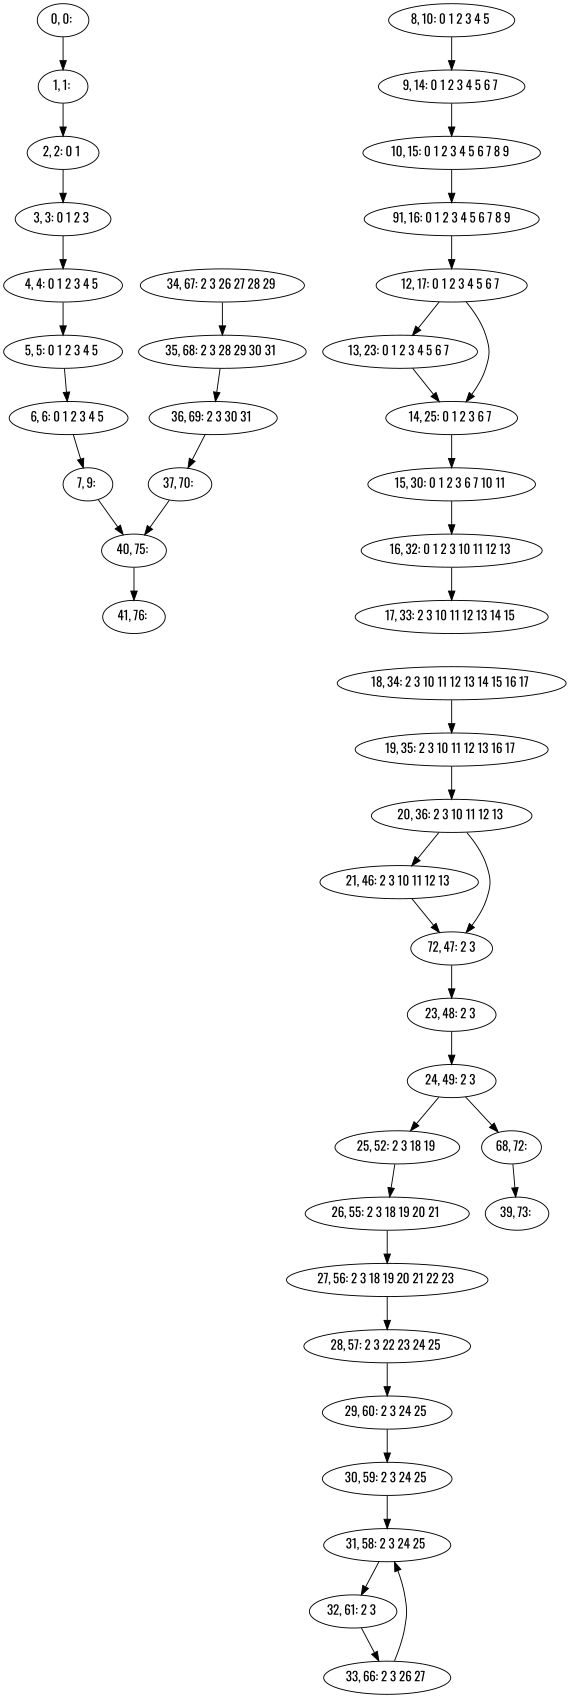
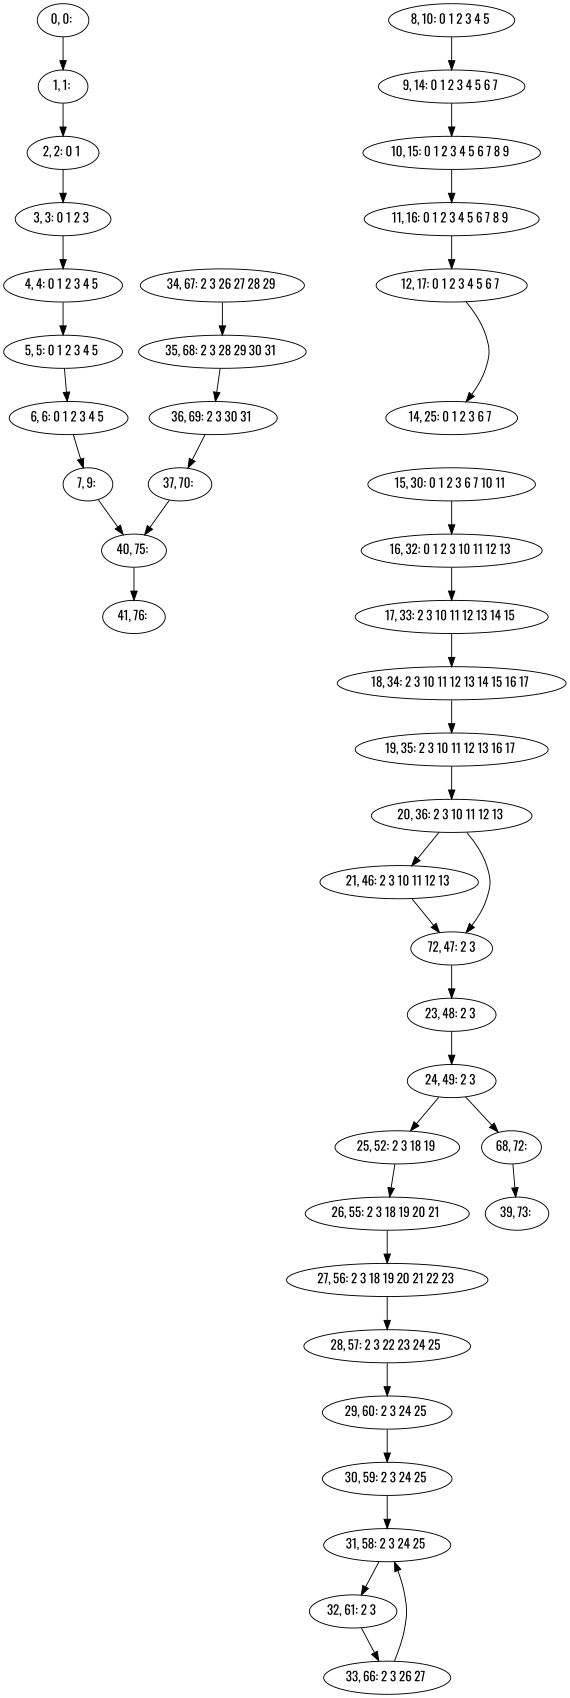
(452, 219) -> (452, 219)
(400, 352) -> none
(452, 447) -> none
none -> (452, 646)
